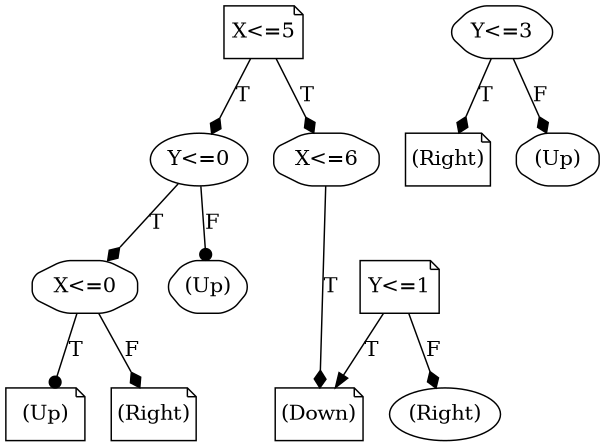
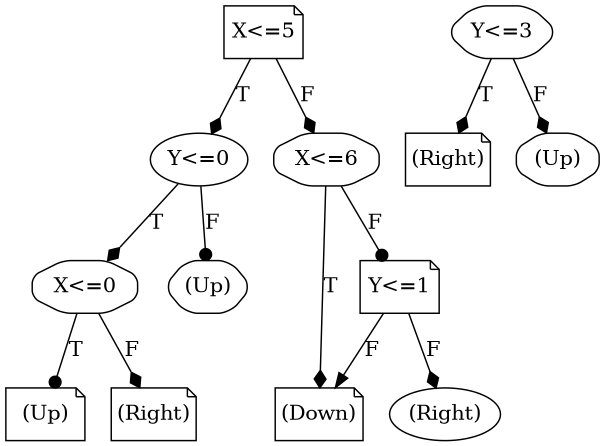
(307, 96) -> (307, 96)
none -> (360, 218)
(372, 351) -> (372, 351)
